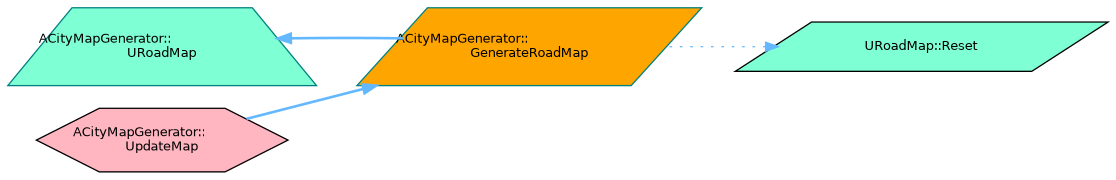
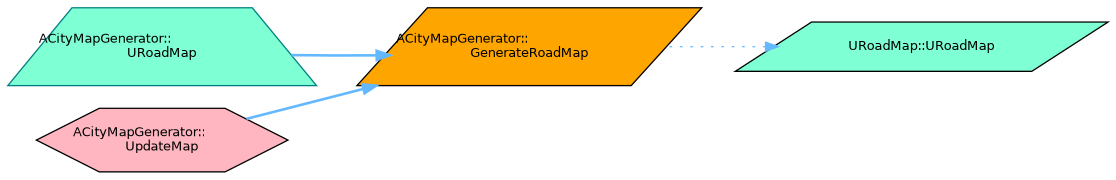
(348, 38) -> (334, 55)
(529, 47) -> (529, 47)
(922, 47) -> (922, 47)
